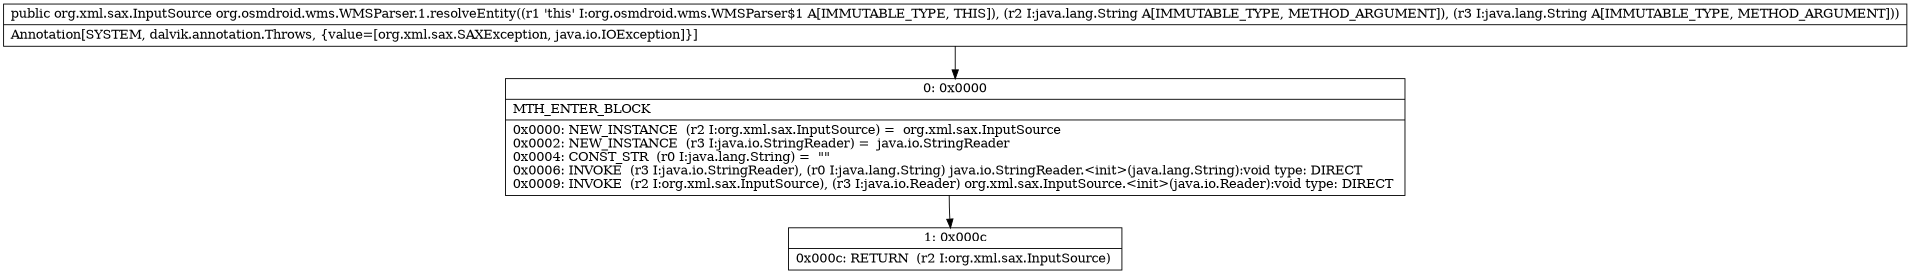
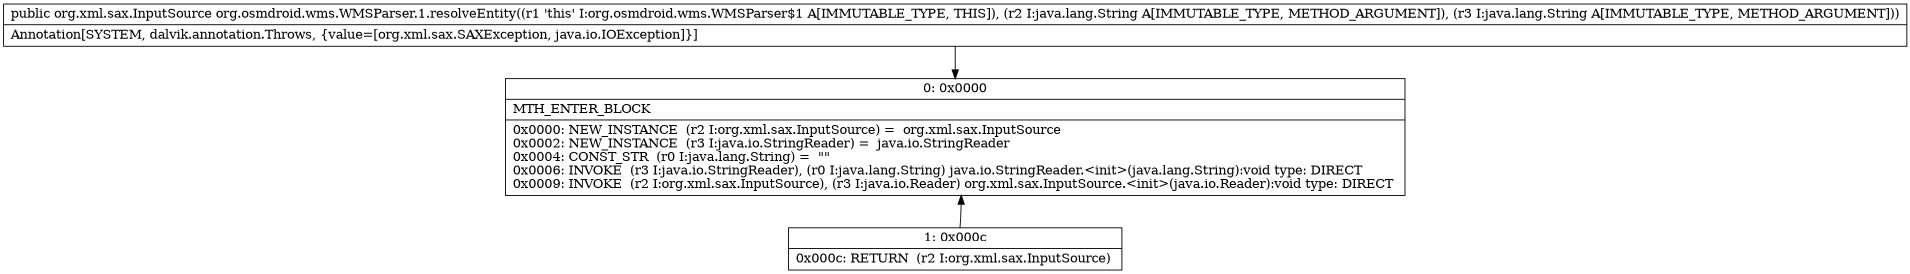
(949, 207) -> (961, 216)
